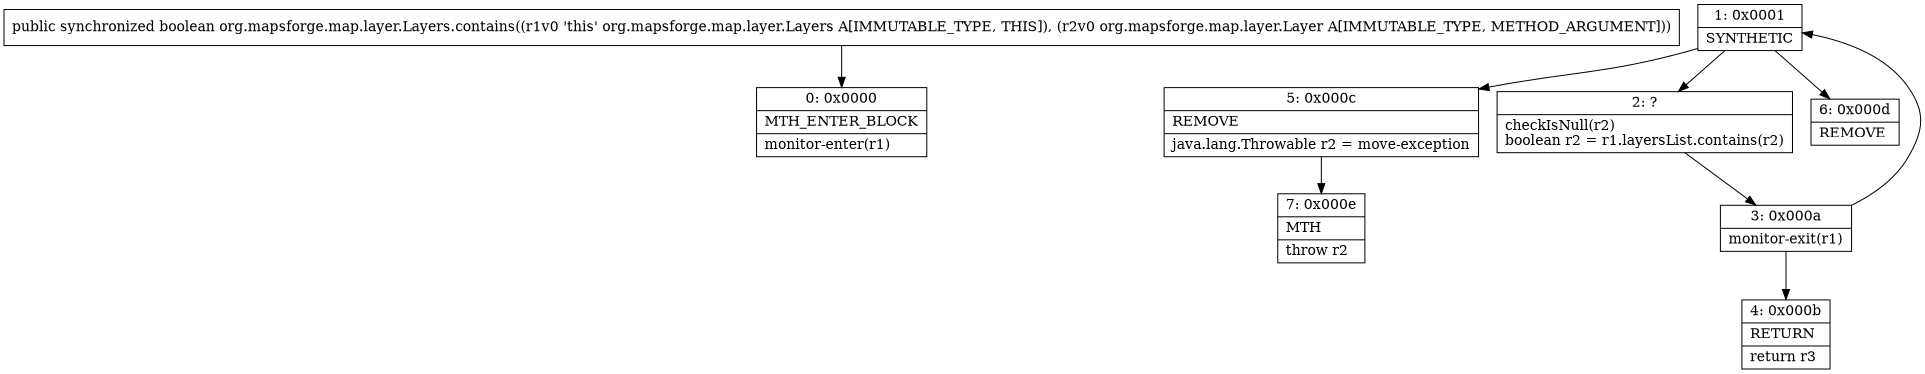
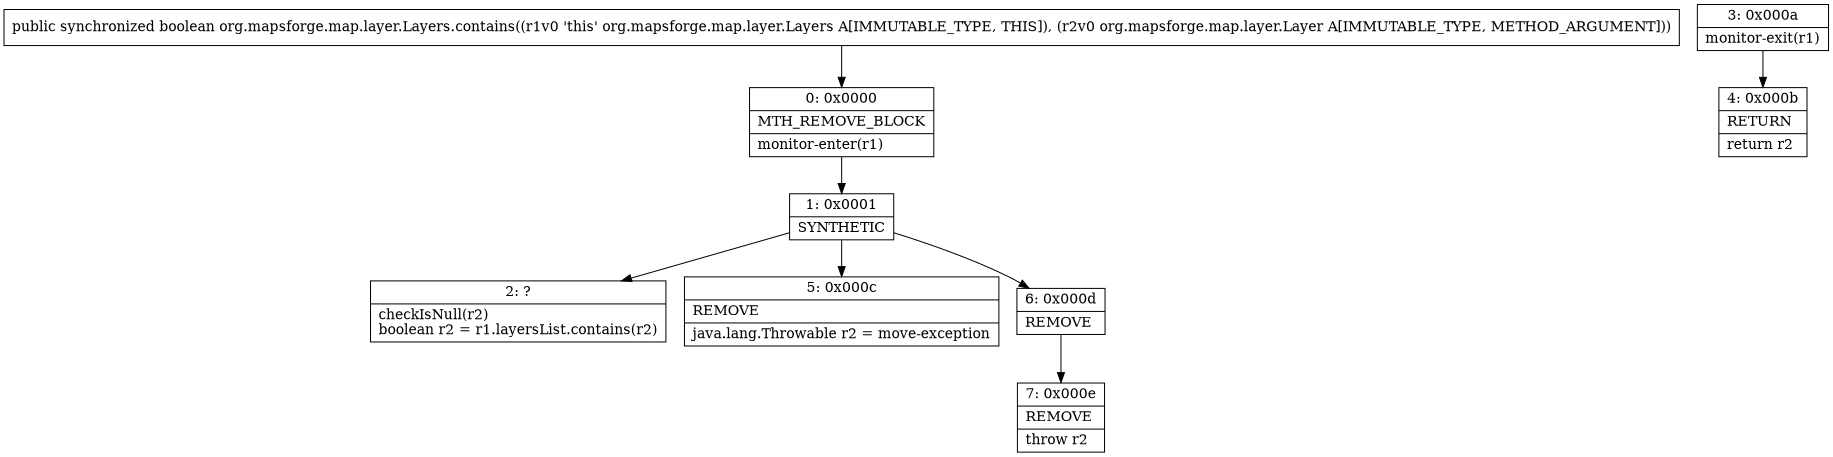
(1917, 104) -> (842, 170)
(842, 122) -> (842, 122)
(1321, 170) -> (1061, 353)
(1716, 176) -> none
(1304, 228) -> (1059, 417)
(1783, 357) -> (1760, 145)
